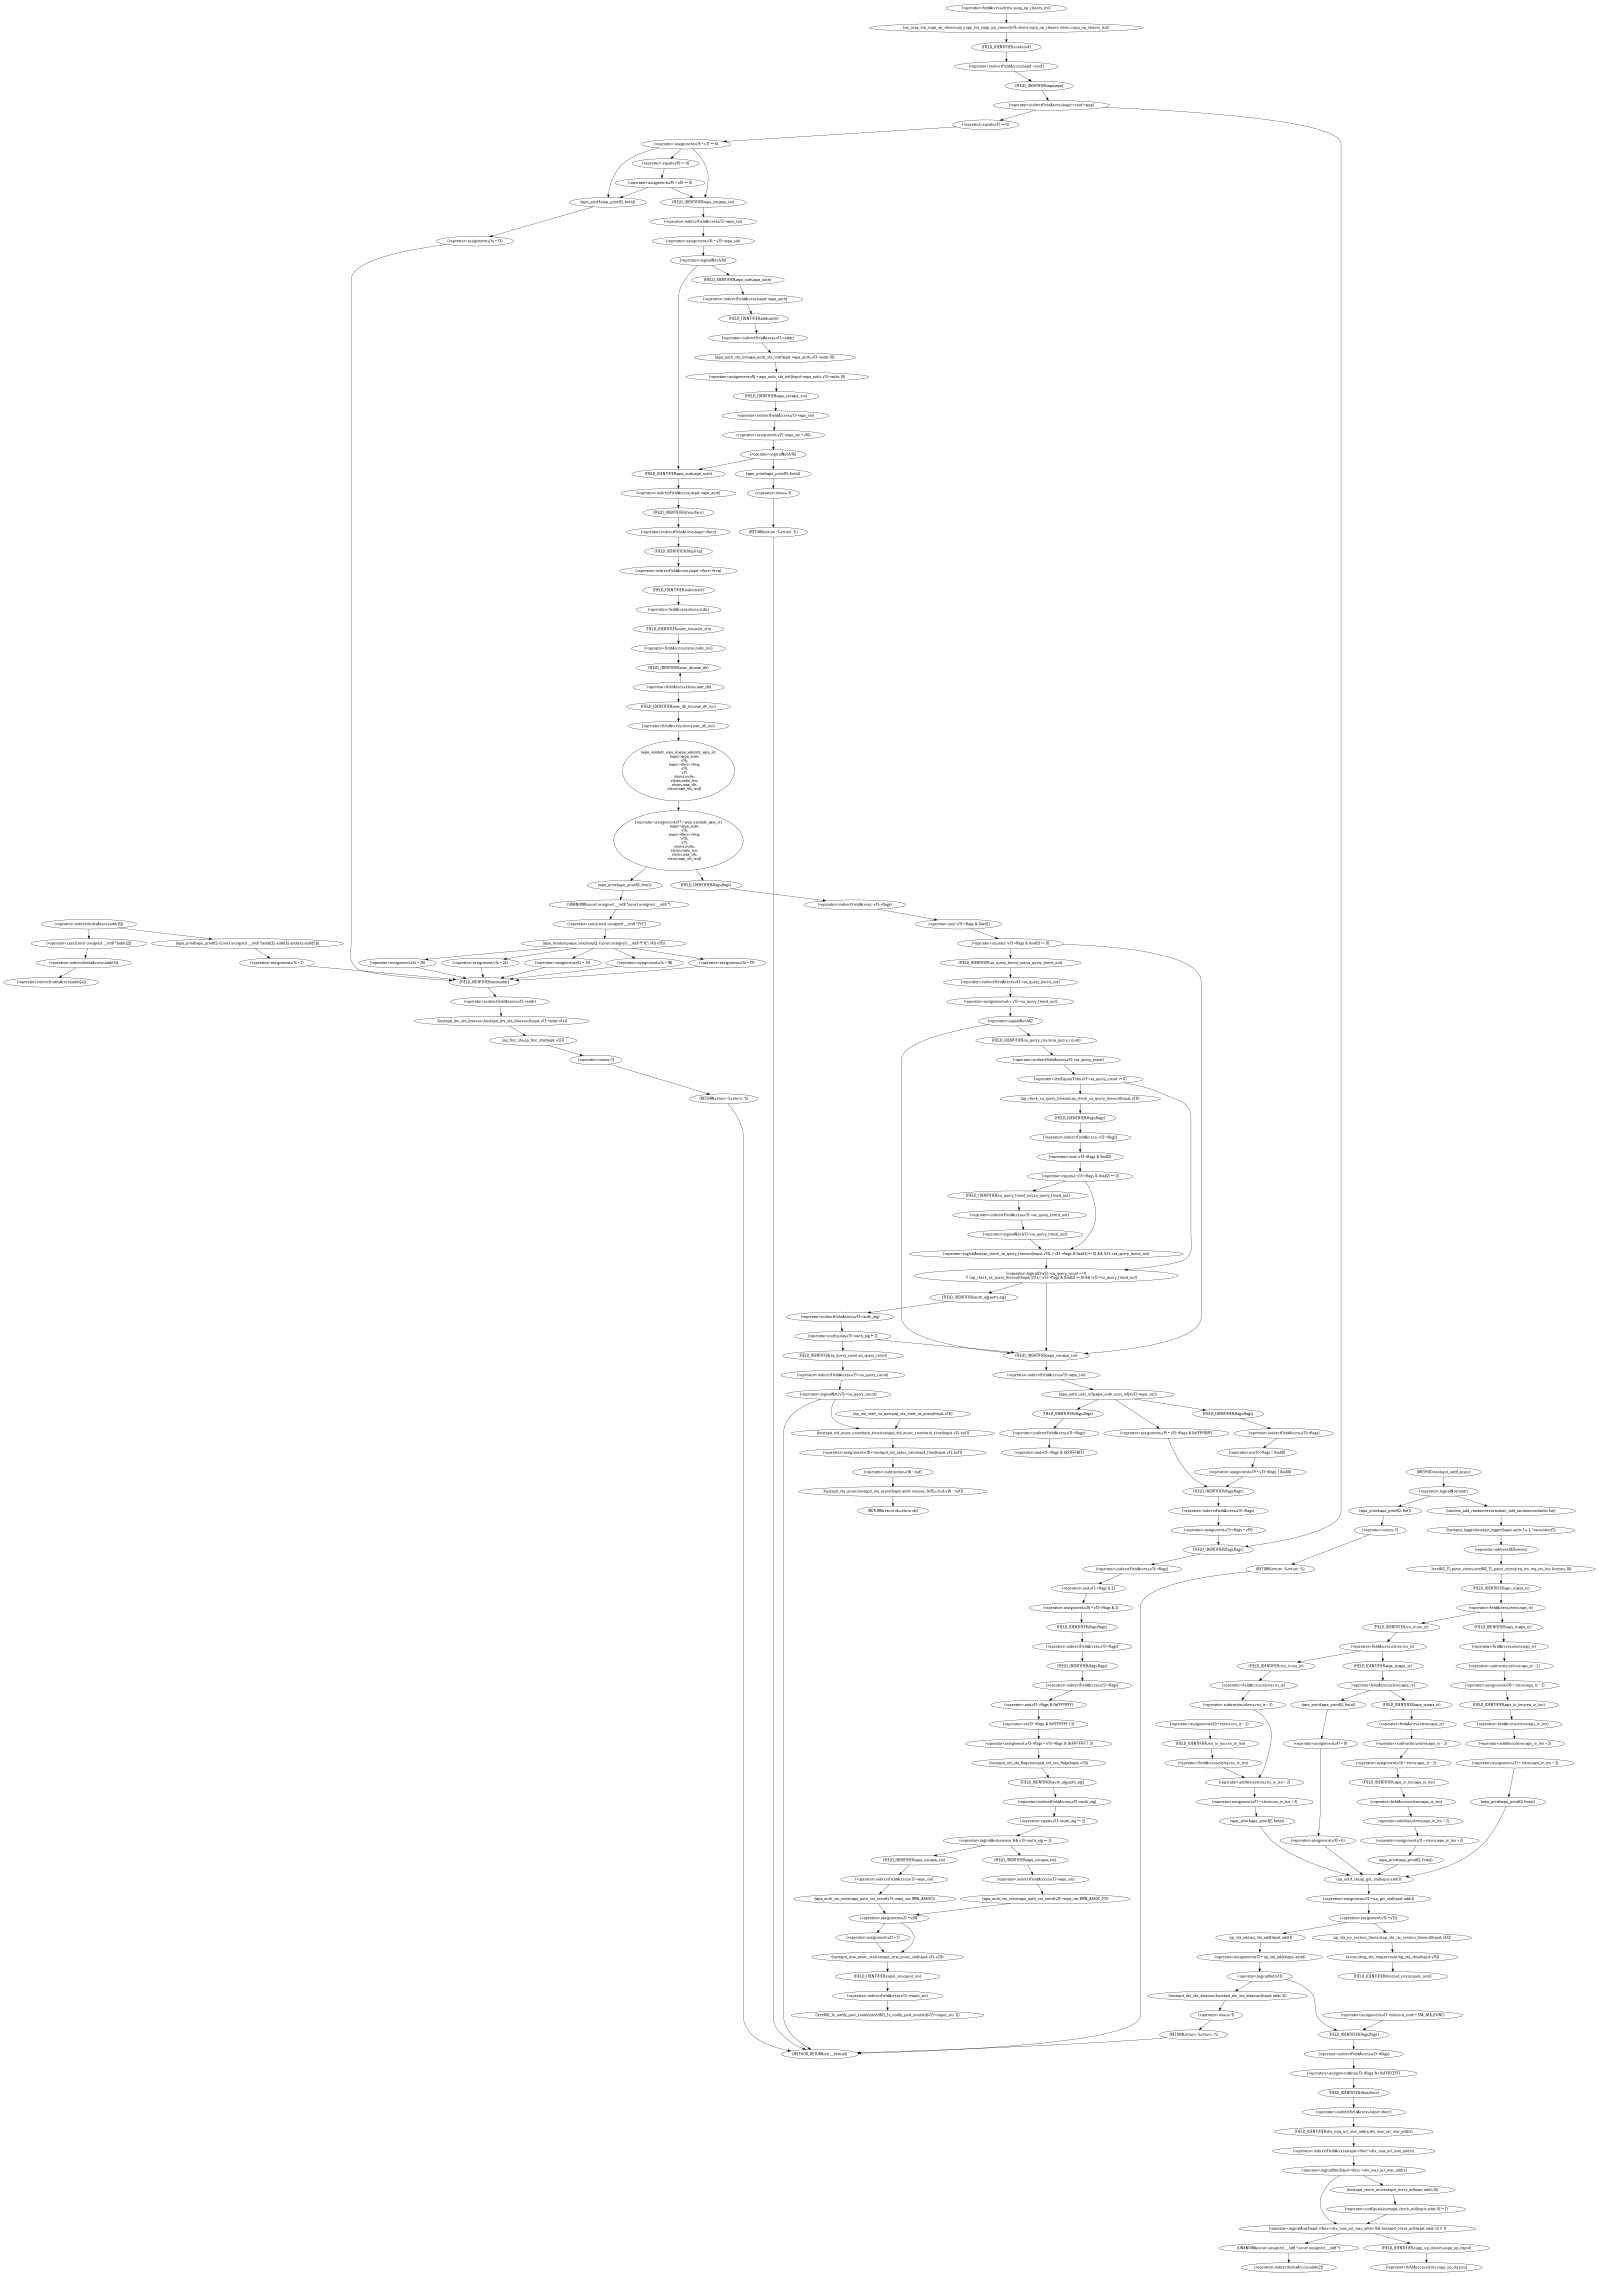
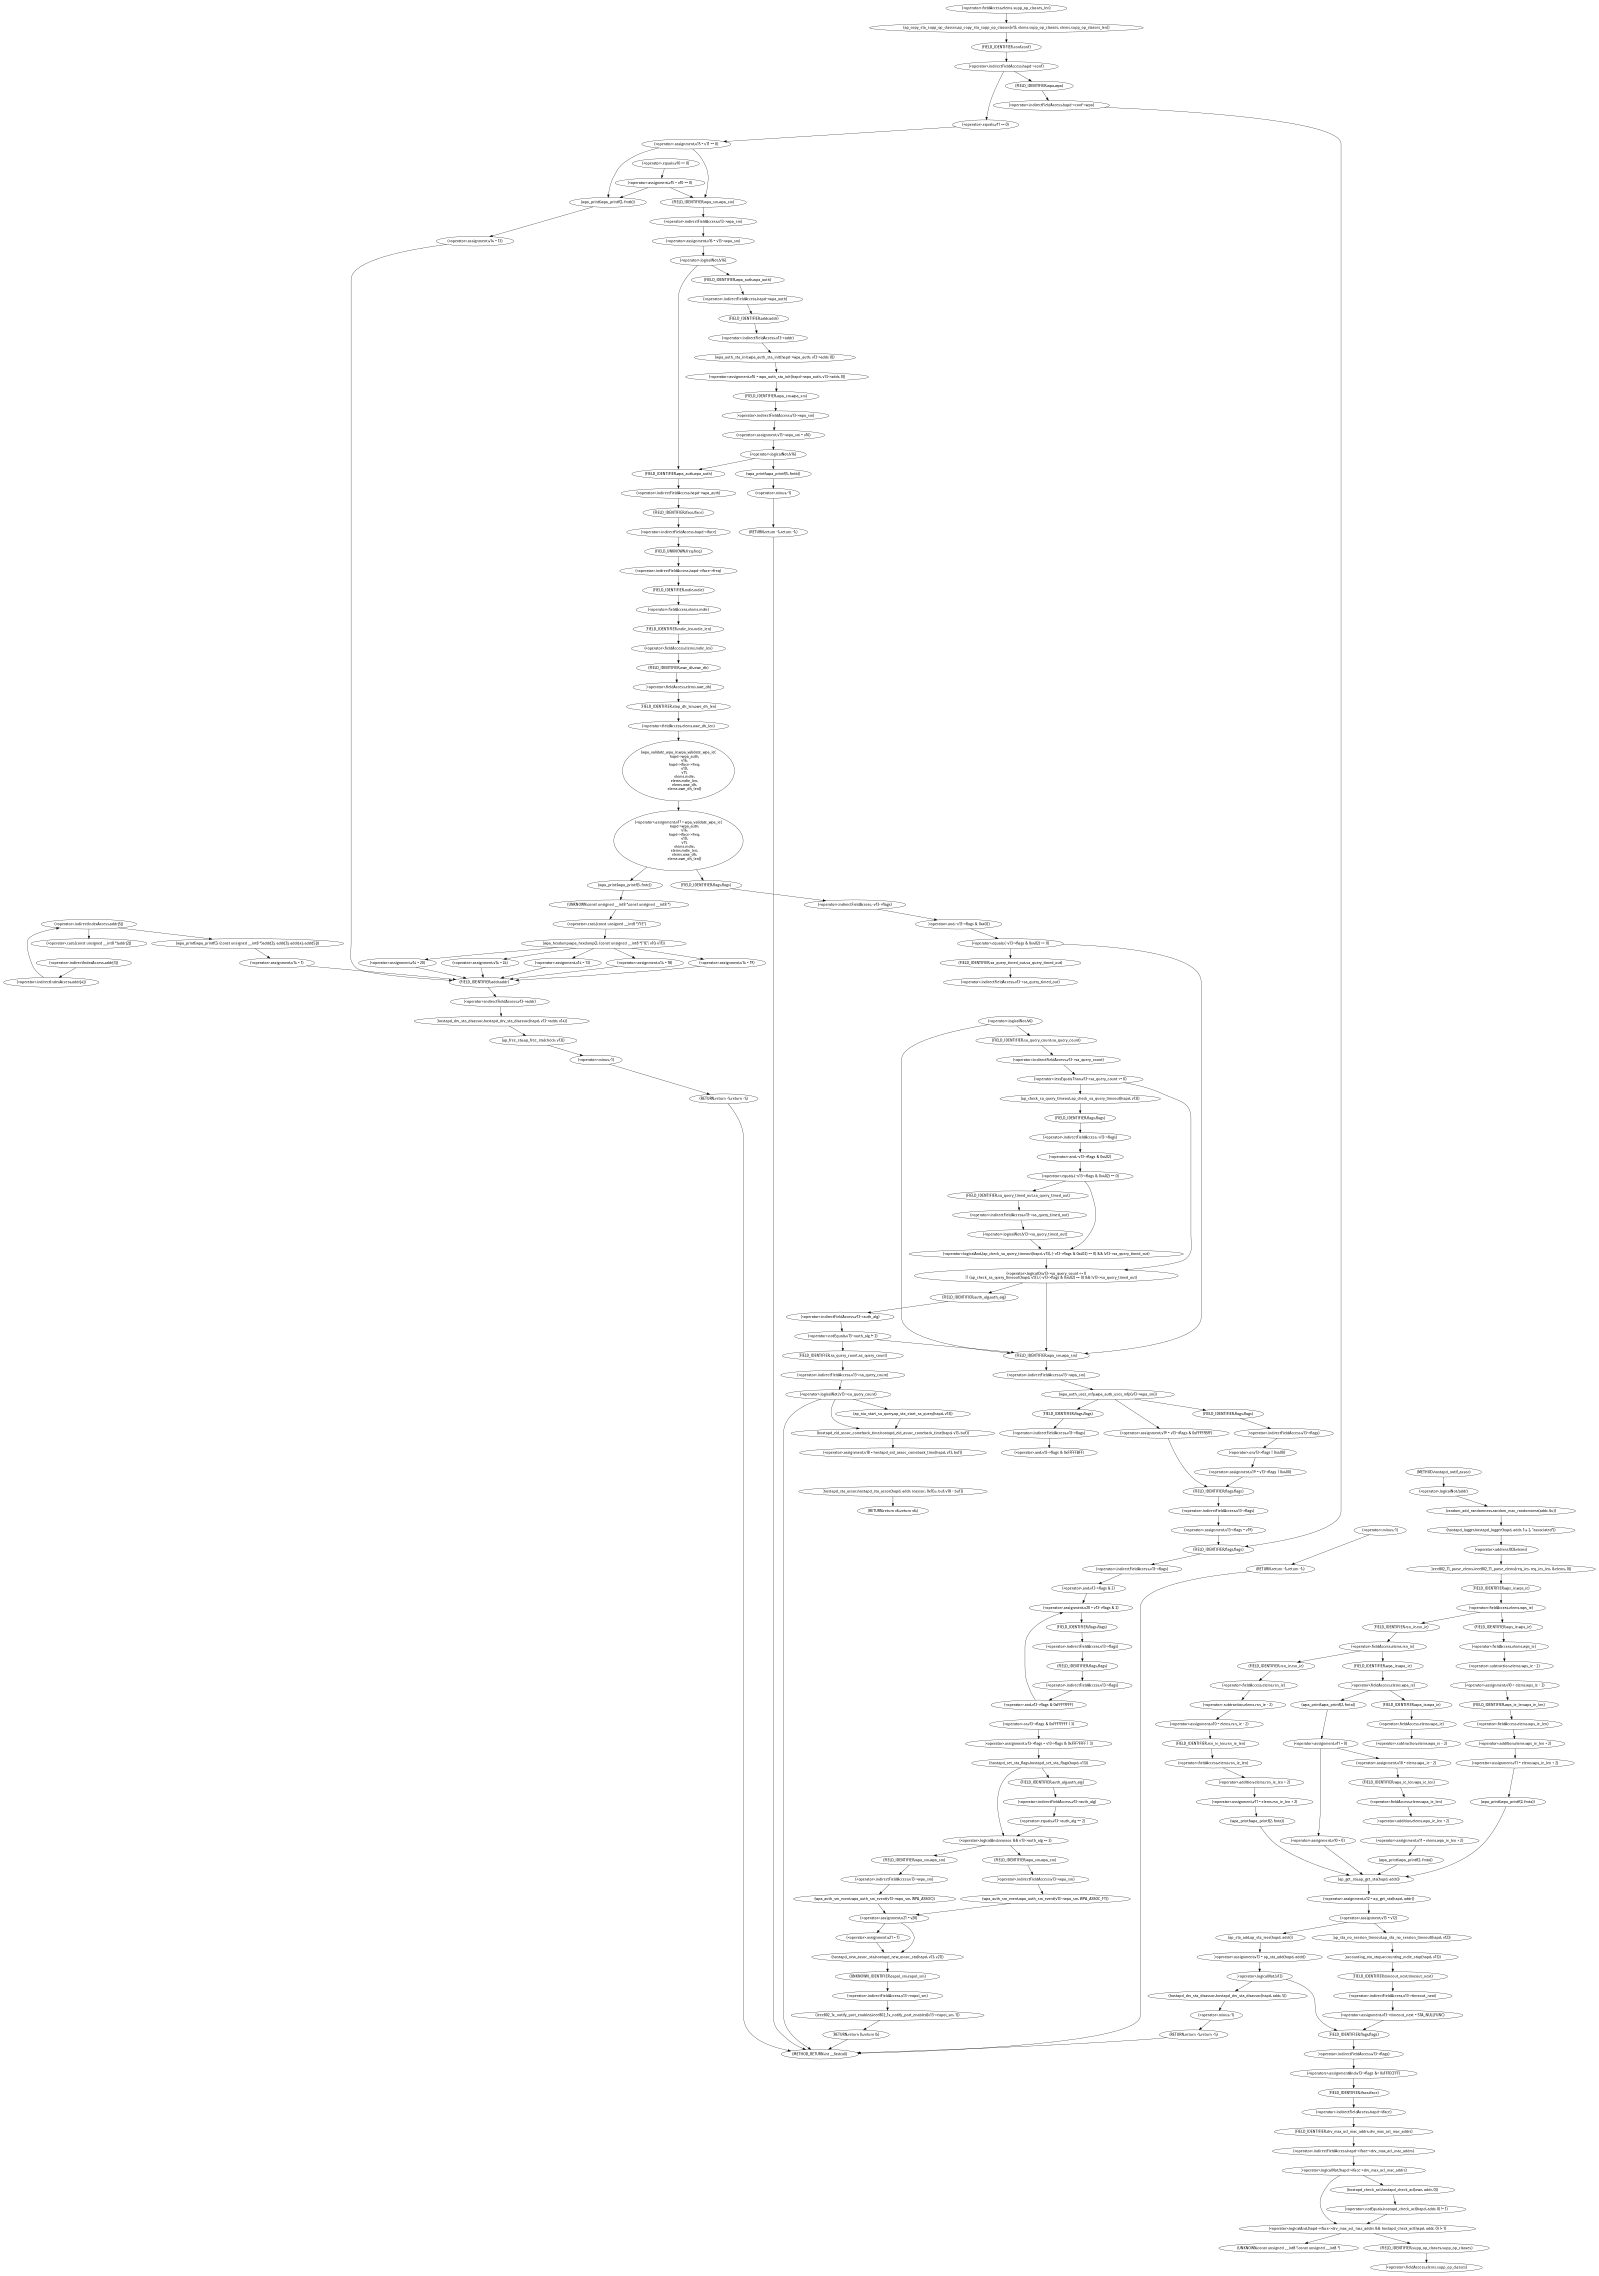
(1019, 115) -> (993, 94)
(677, 153) -> none
(608, 202) -> (608, 202)
(678, 552) -> (678, 552)
none -> (678, 579)
none -> (678, 618)
(680, 679) -> (677, 676)
(678, 707) -> (678, 707)
none -> (27, 946)
(87, 952) -> none
(1010, 1002) -> none
(533, 1041) -> (533, 1041)
none -> (869, 1404)
(893, 1472) -> none
(1385, 1511) -> none
(1501, 1511) -> (1501, 1511)
(1505, 1675) -> none
(1509, 1705) -> (1509, 1705)
(1039, 1713) -> (1025, 1649)
(1271, 1740) -> (1225, 1714)
(1405, 1752) -> (1357, 1753)
none -> (1515, 1752)
none -> (998, 1796)
(1416, 1830) -> none
(1369, 1880) -> (1369, 1880)
(1260, 1938) -> (1260, 1938)
(1393, 1957) -> (1393, 1957)
(888, 1977) -> (888, 1977)
(1393, 1977) -> (1393, 1977)
none -> (1393, 1996)
none -> (856, 2035)
(1426, 2248) -> (1426, 2248)
(1289, 2268) -> none
